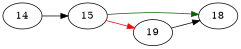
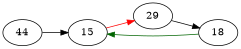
(149, 13) -> (157, 36)
(22, 16) -> (22, 33)
(153, 33) -> (153, 16)
